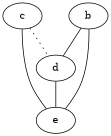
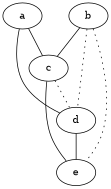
none -> (22, 16)
none -> (69, 42)
(72, 42) -> (82, 68)
(85, 71) -> (106, 97)
